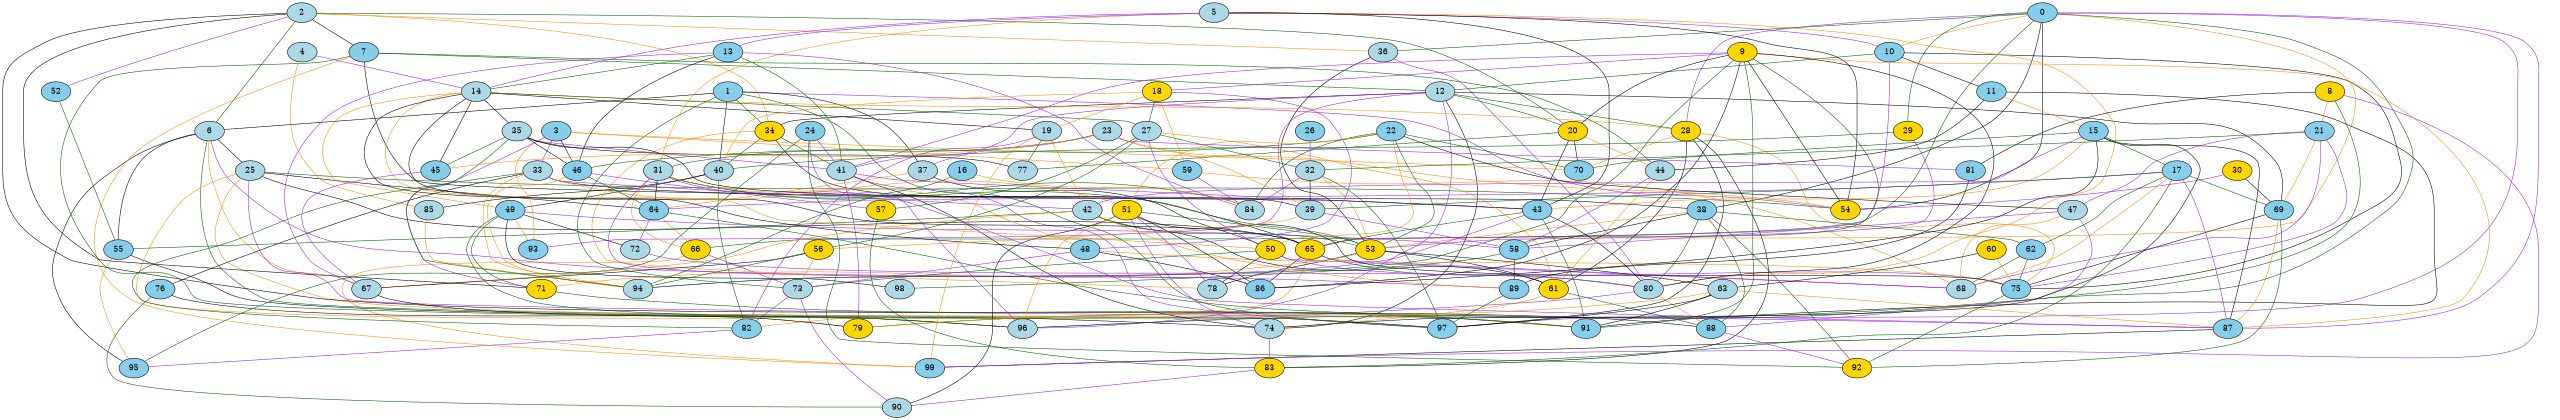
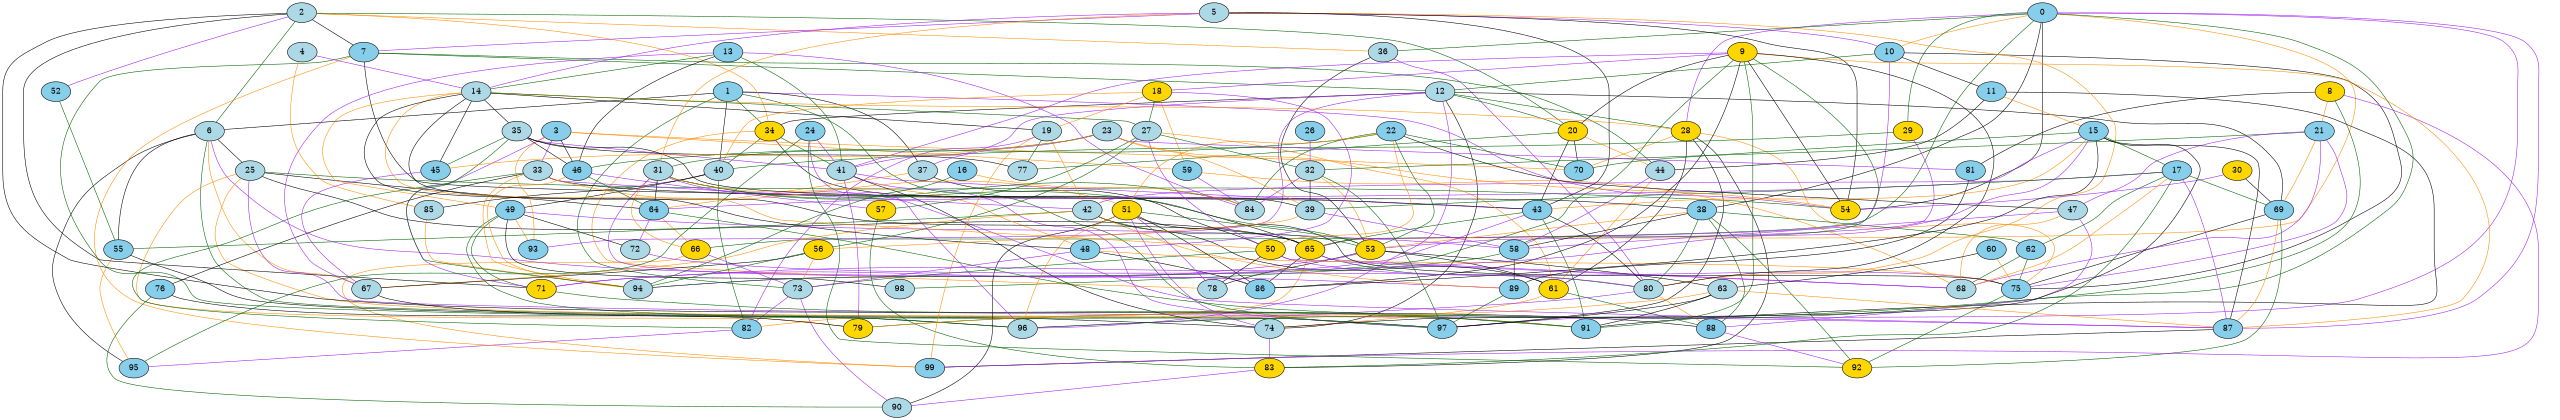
(969, 21) -> (748, 33)
(1991, 250) -> (1991, 250)
none -> (1141, 270)
(957, 275) -> (957, 275)
